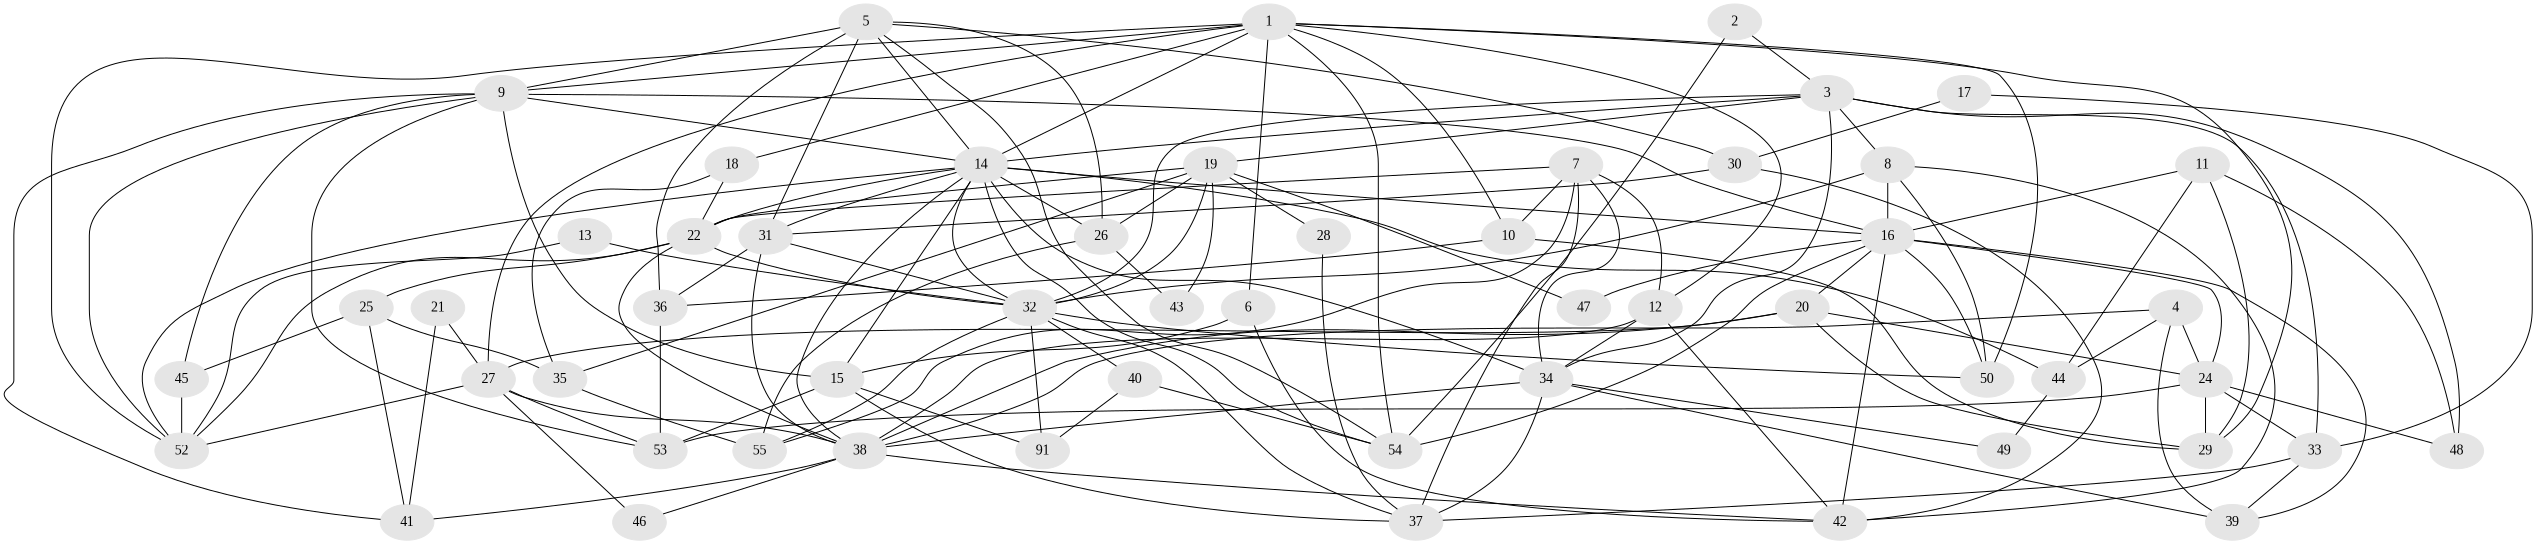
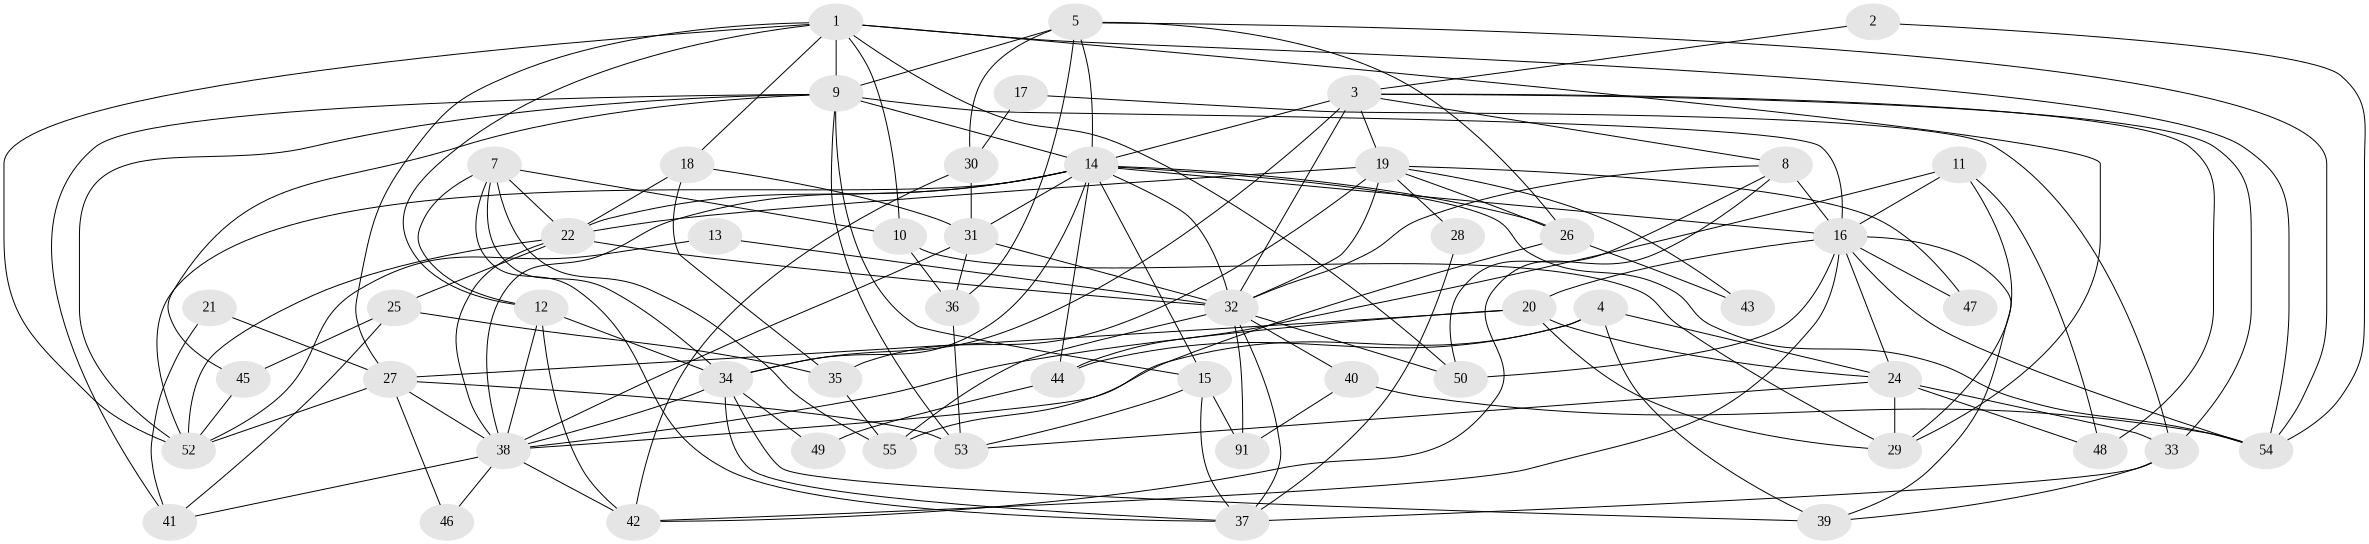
(1125, 93) -> none
(816, 129) -> (798, 184)
(1248, 308) -> none
